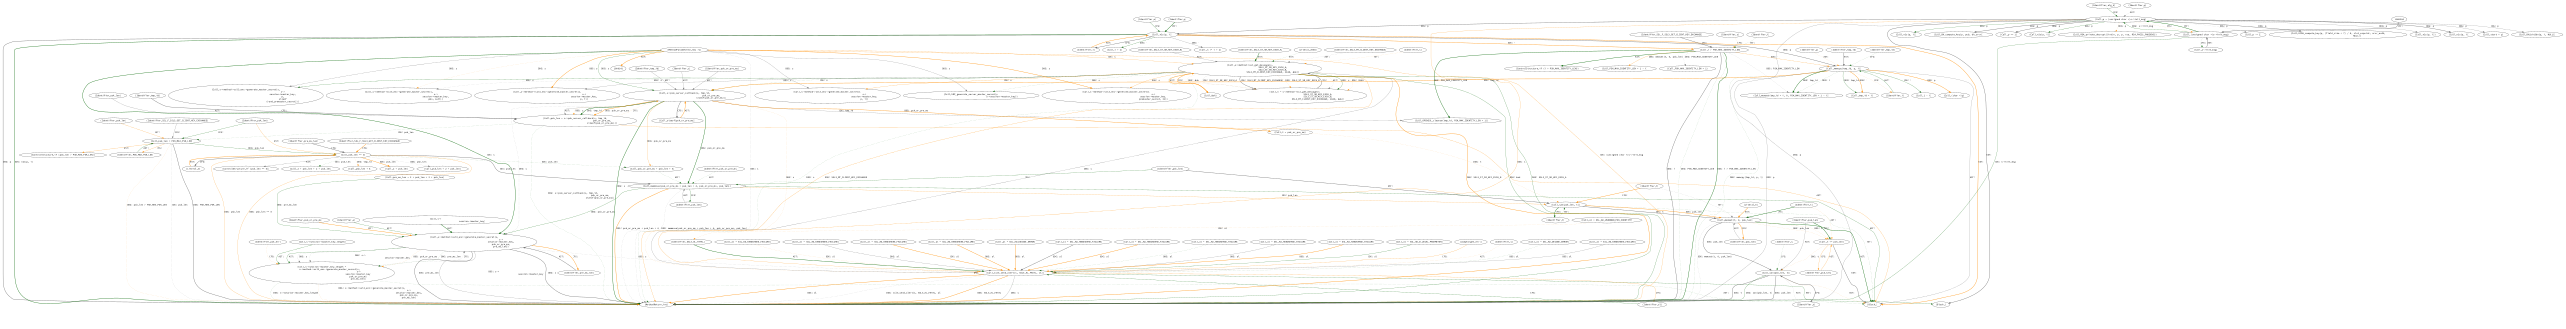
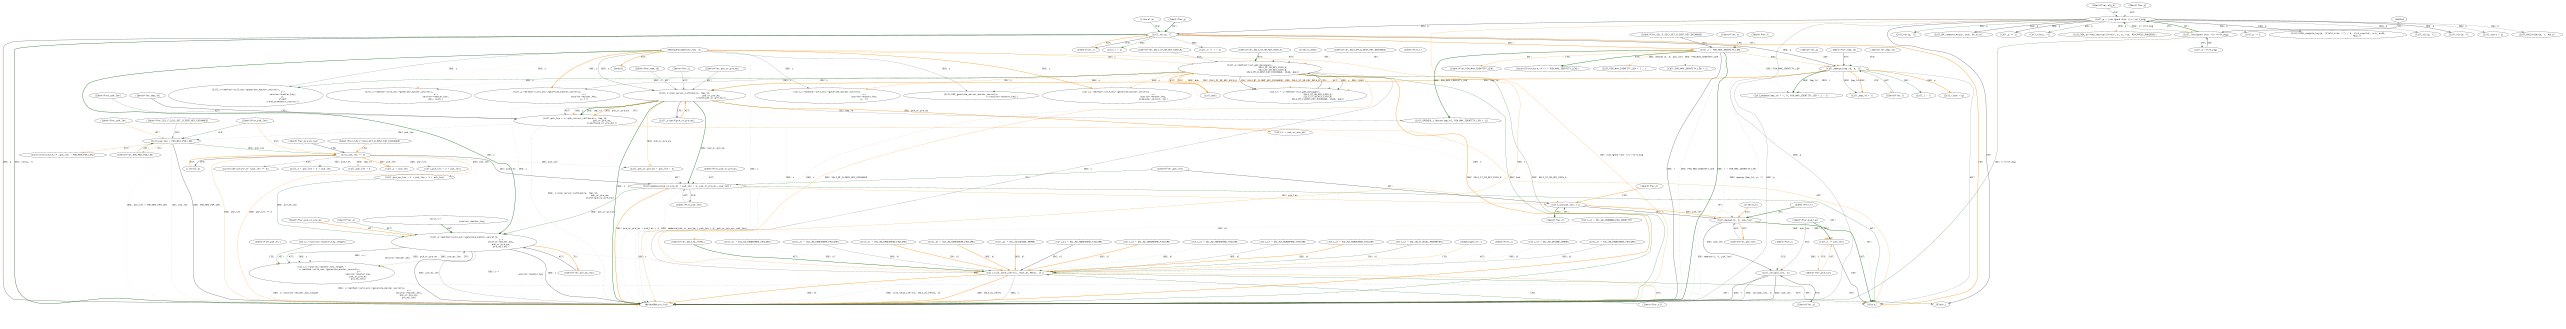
(1147, 19) -> (1147, 19)
none -> (1472, 69)
none -> (443, 158)
